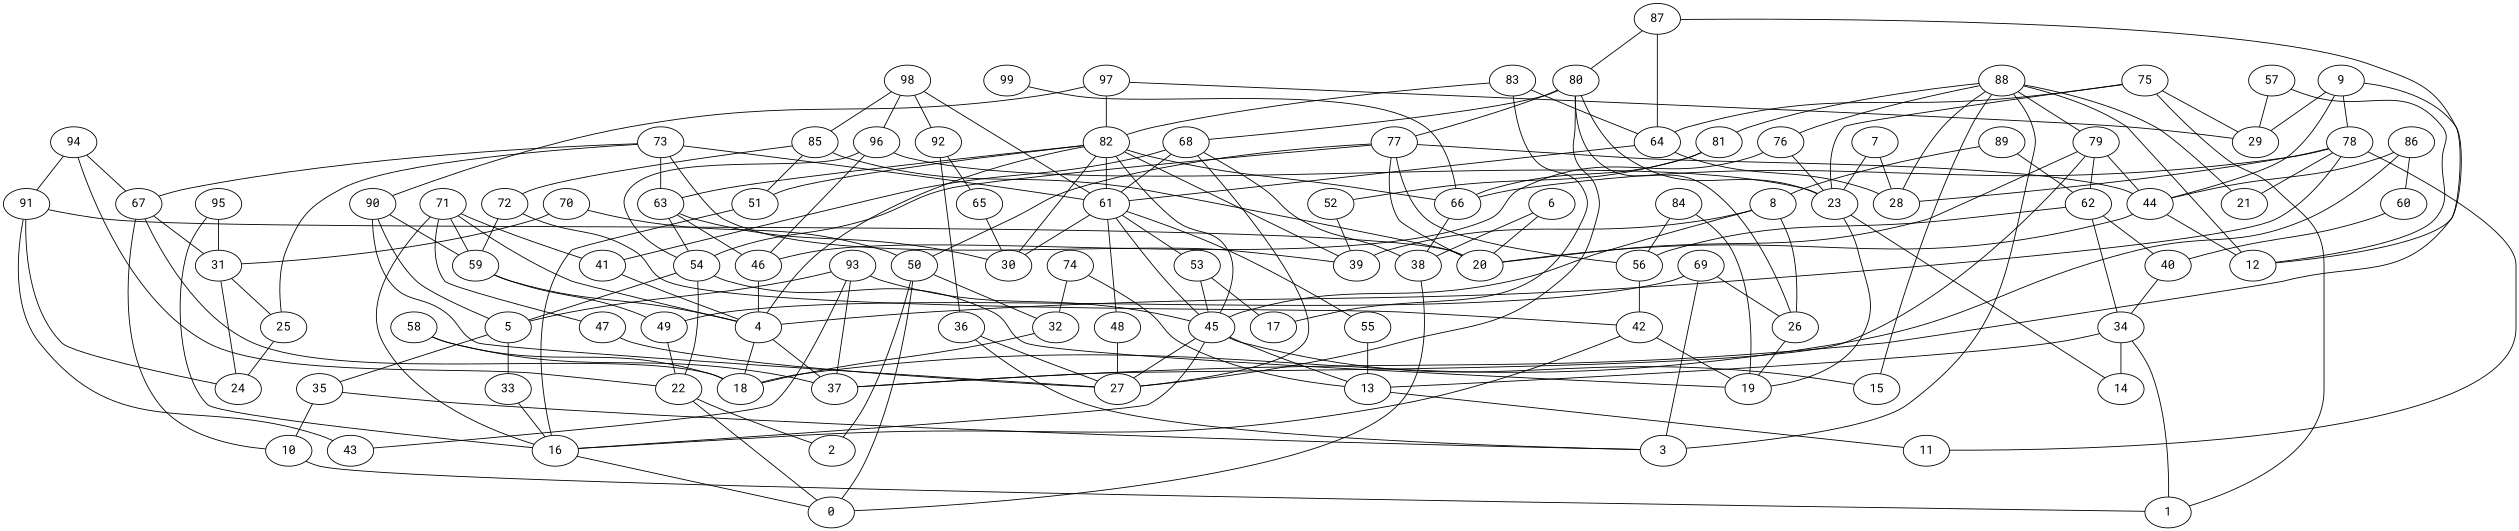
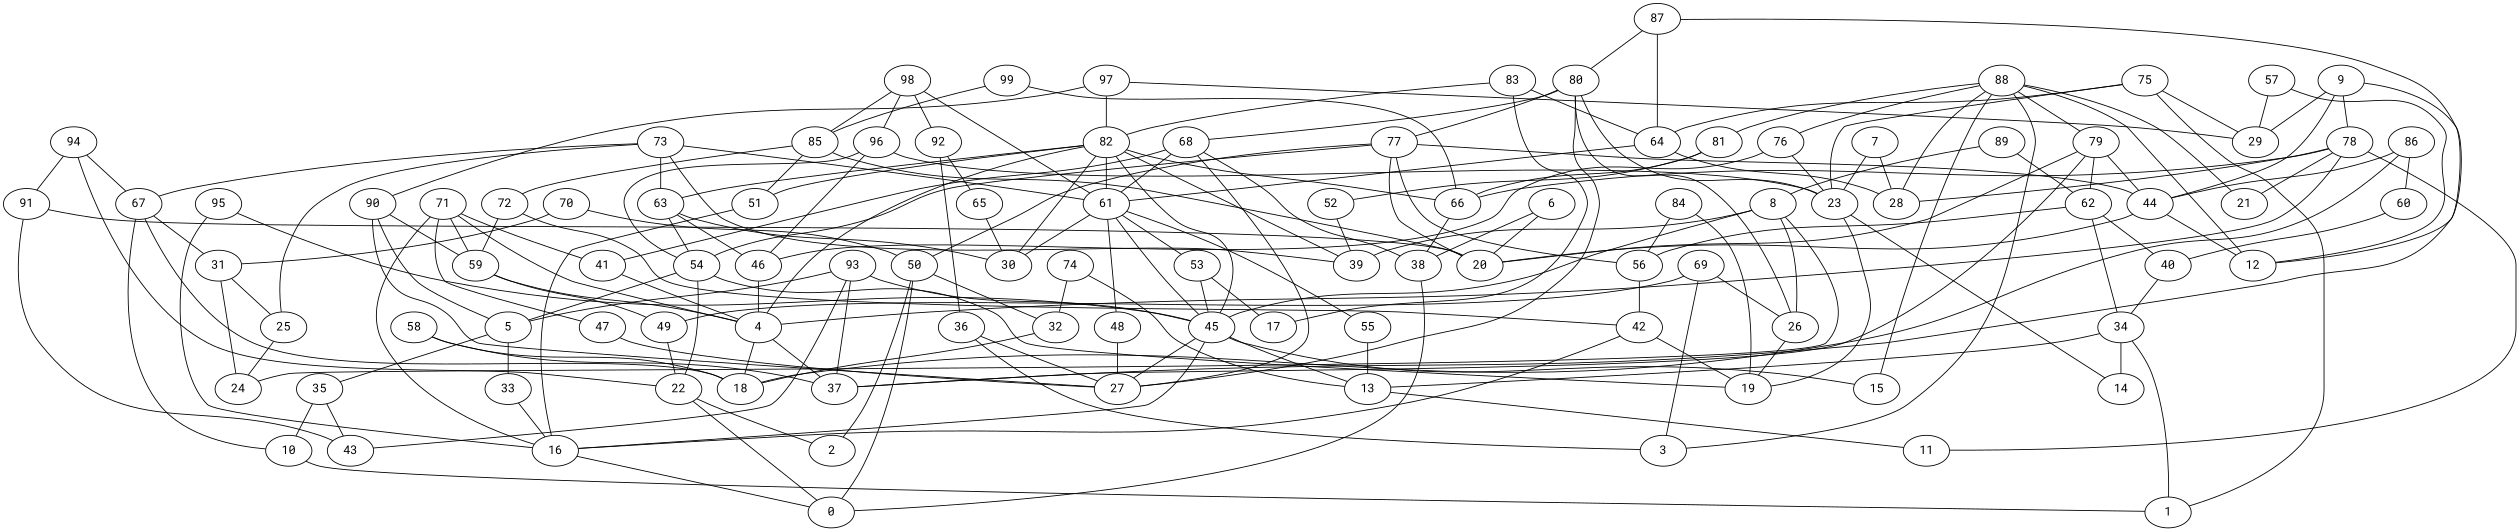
none -> (927, 101)
(219, 235) -> (733, 305)
(74, 349) -> (1029, 367)
(828, 424) -> (335, 420)
